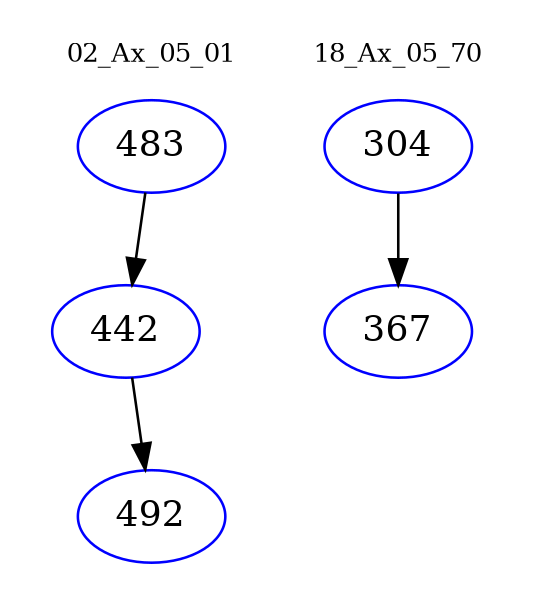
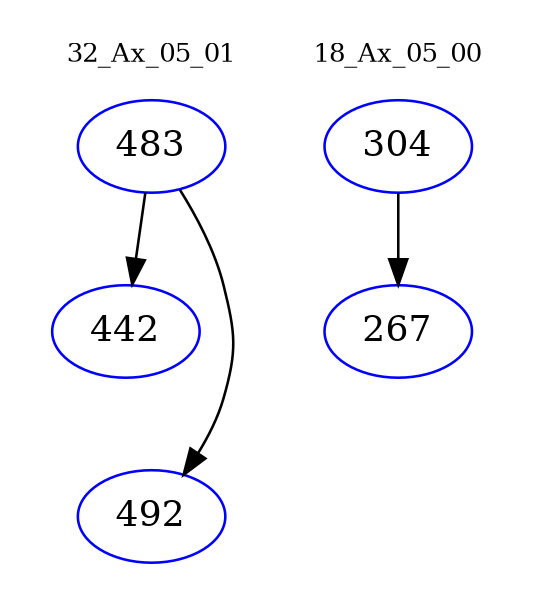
(152, 55) -> (152, 55)
(398, 55) -> (398, 55)
(398, 331) -> (398, 331)
(137, 411) -> (231, 320)
